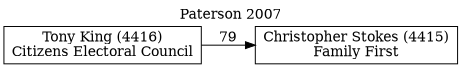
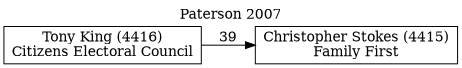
(228, 38) -> (228, 38)
